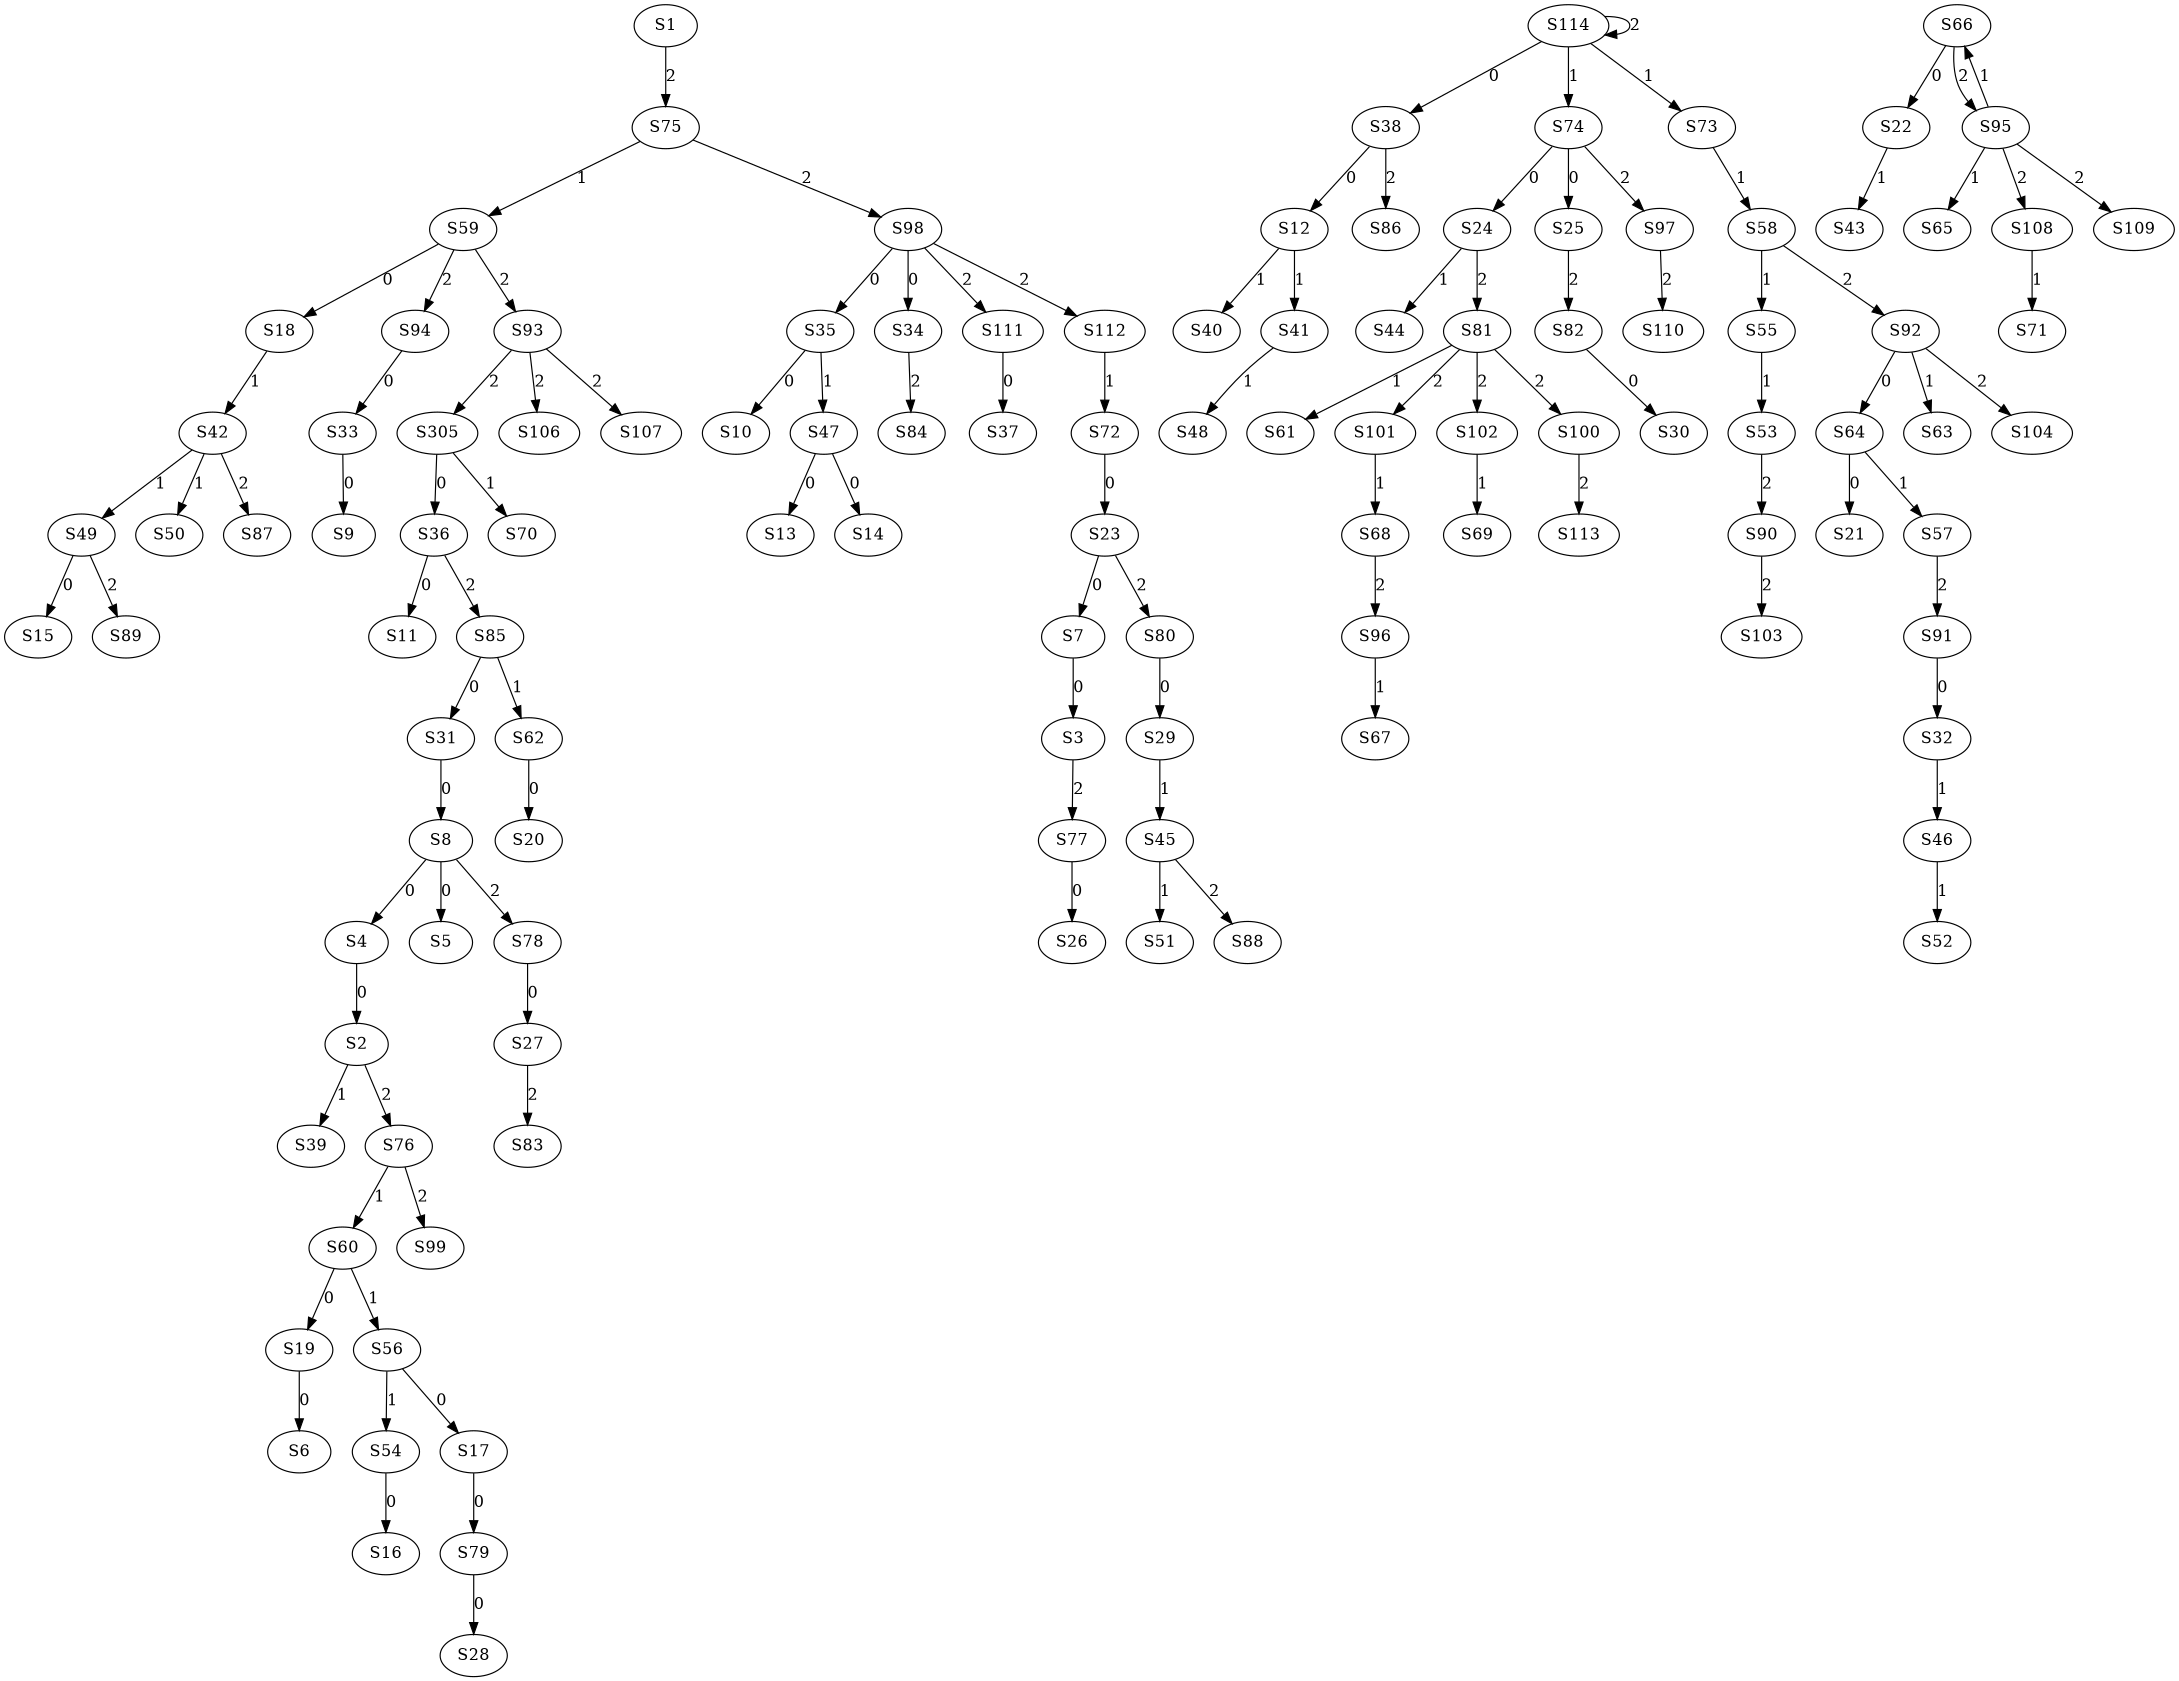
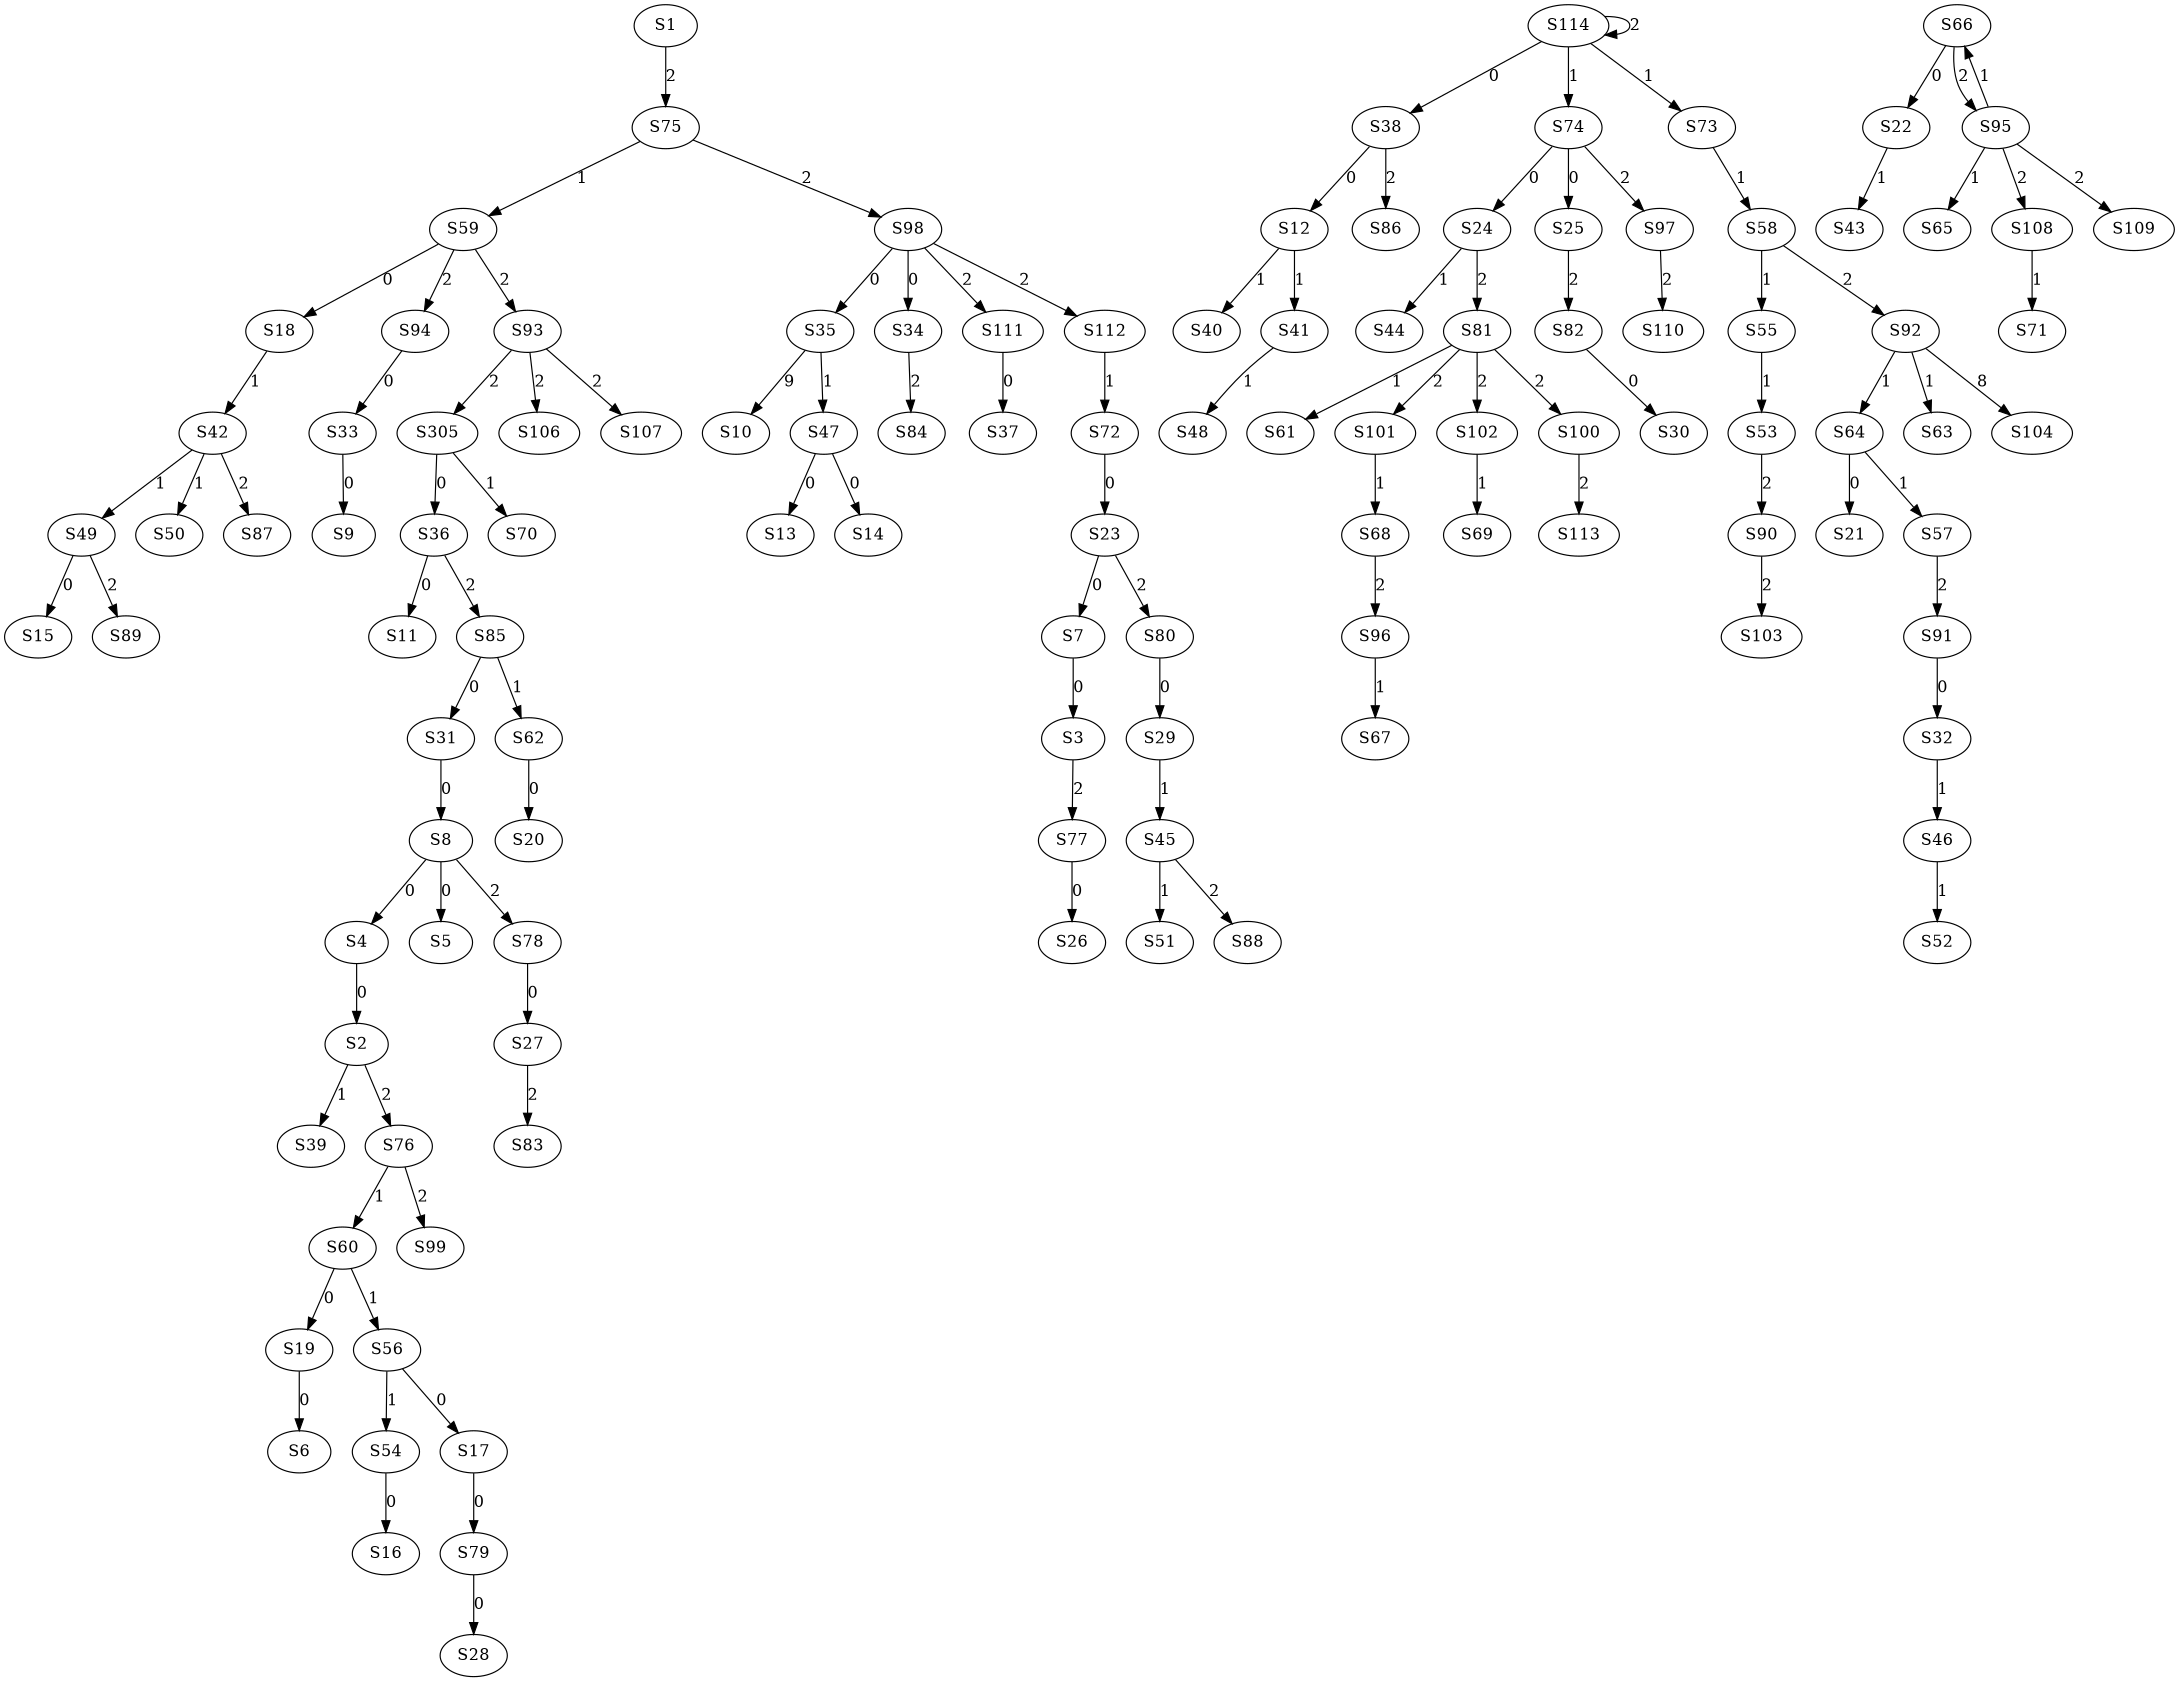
(790, 382) -> (790, 382)
(1887, 382) -> (1887, 382)
(1983, 382) -> (1983, 382)
